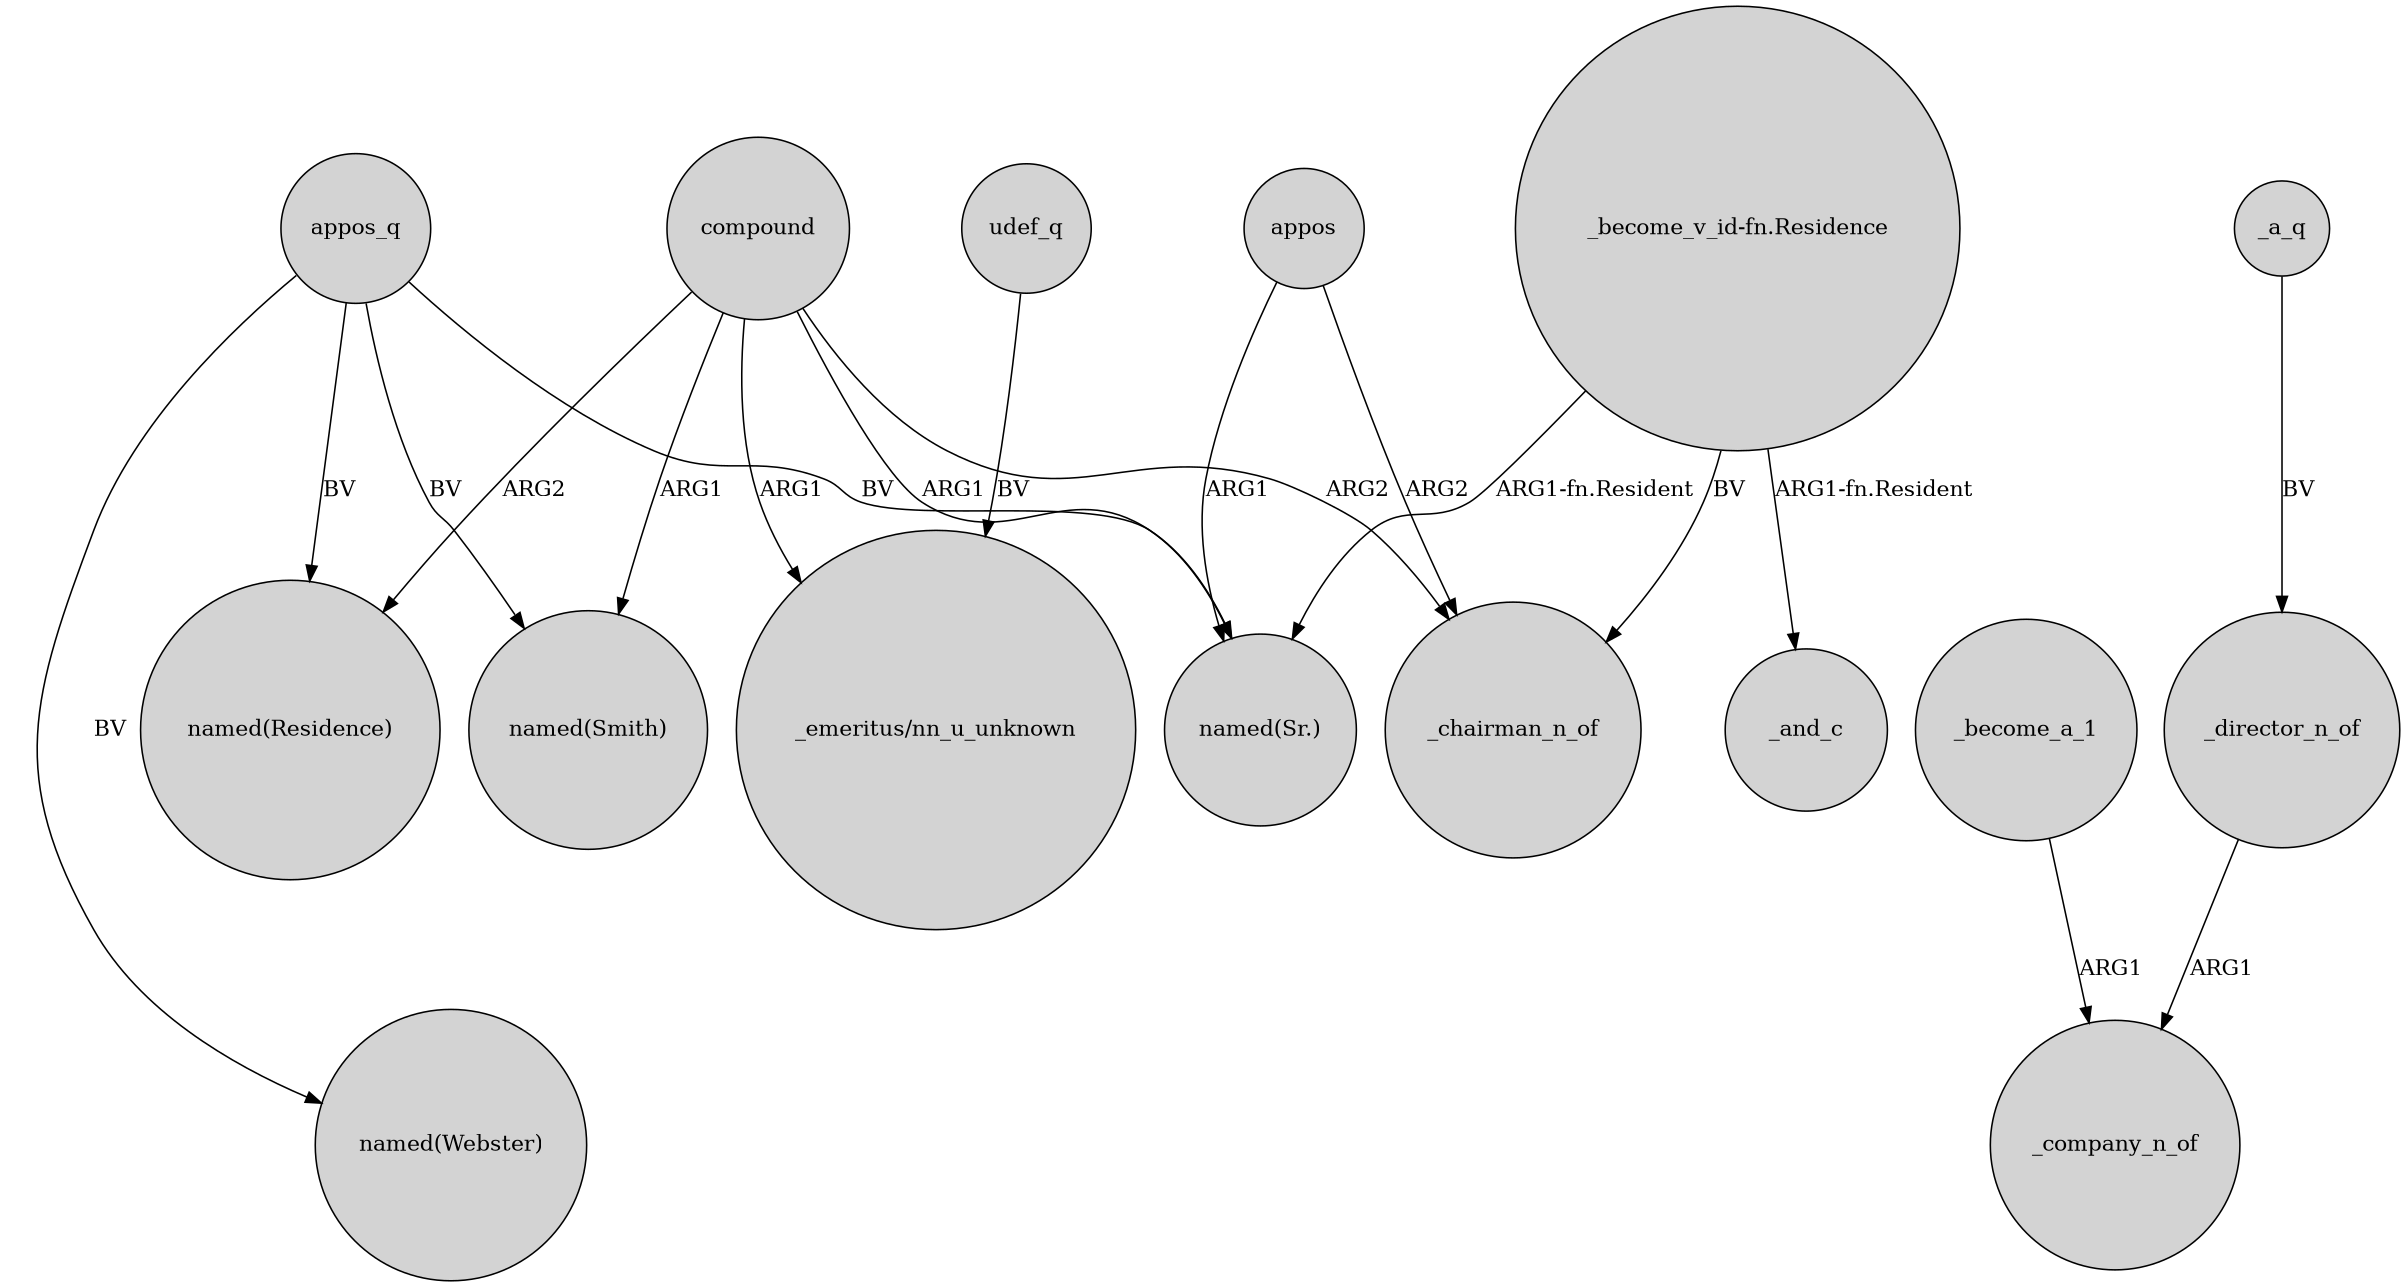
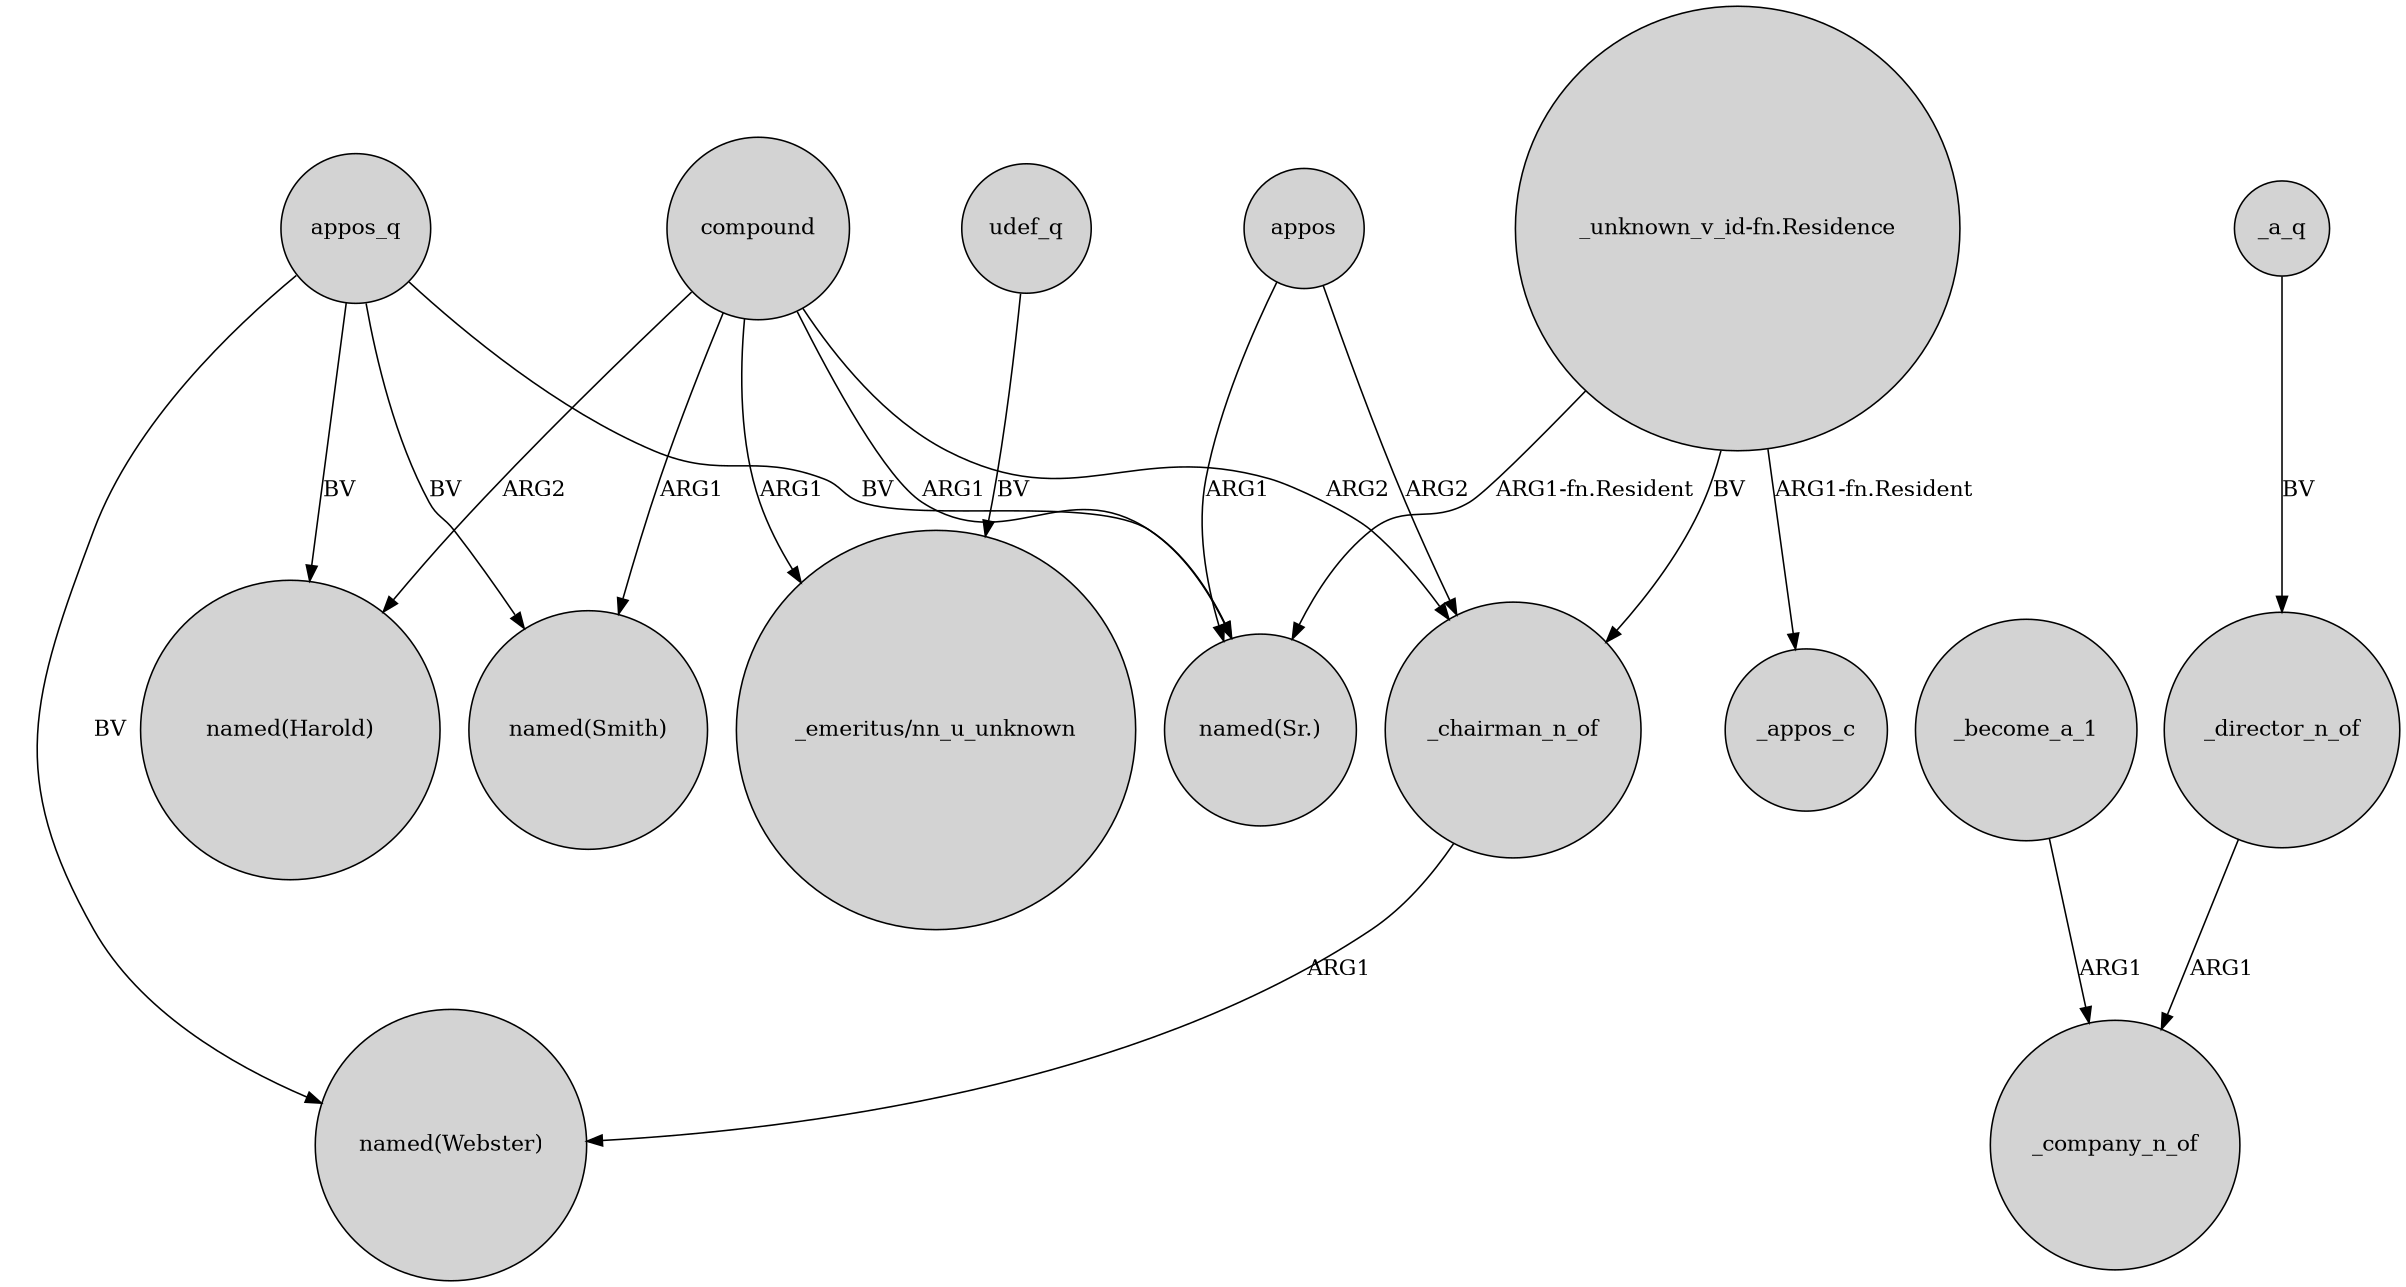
(1738, 228) -> (1738, 228)
(290, 730) -> (290, 730)
(1806, 730) -> (1806, 730)
none -> (1059, 1067)
